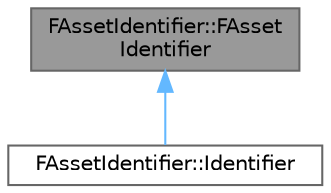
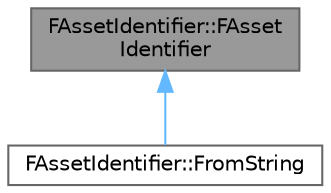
(165, 165) -> (165, 165)
